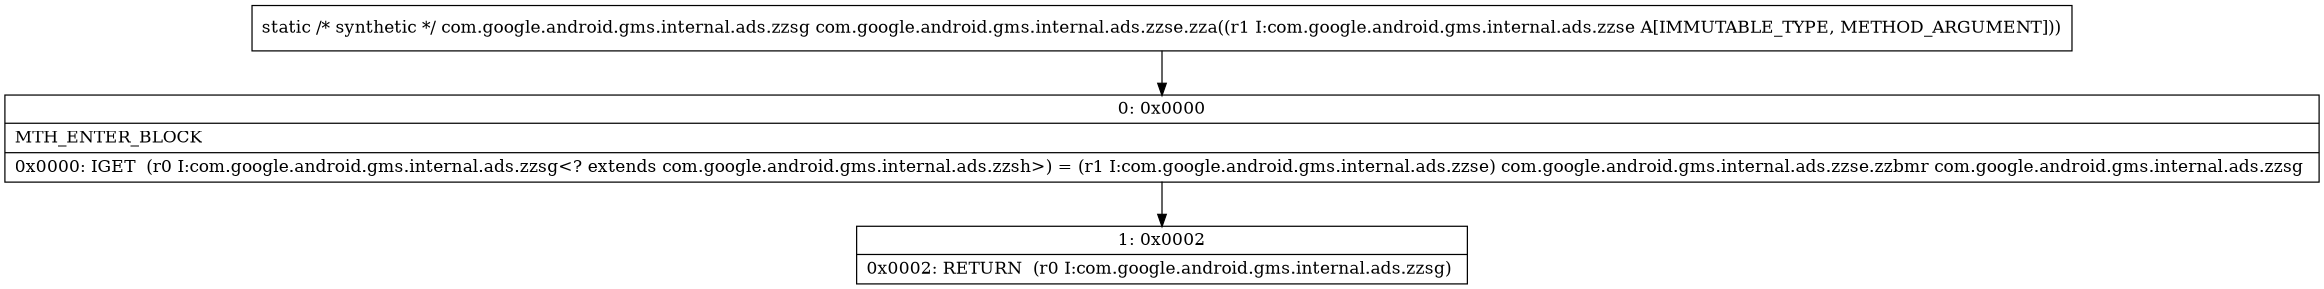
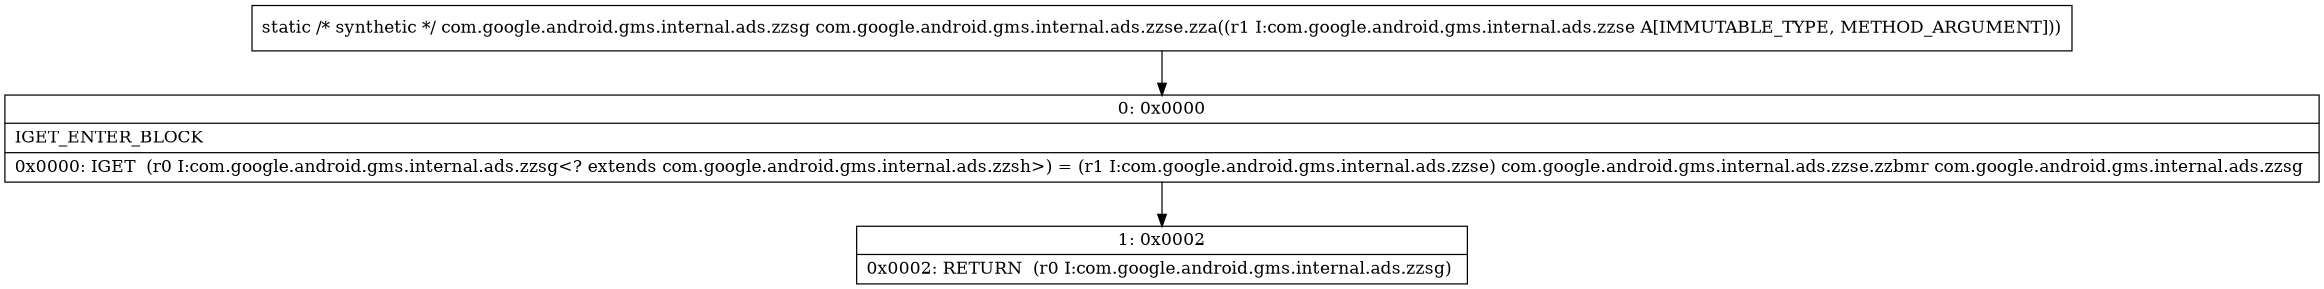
(109, 137) -> (109, 137)
